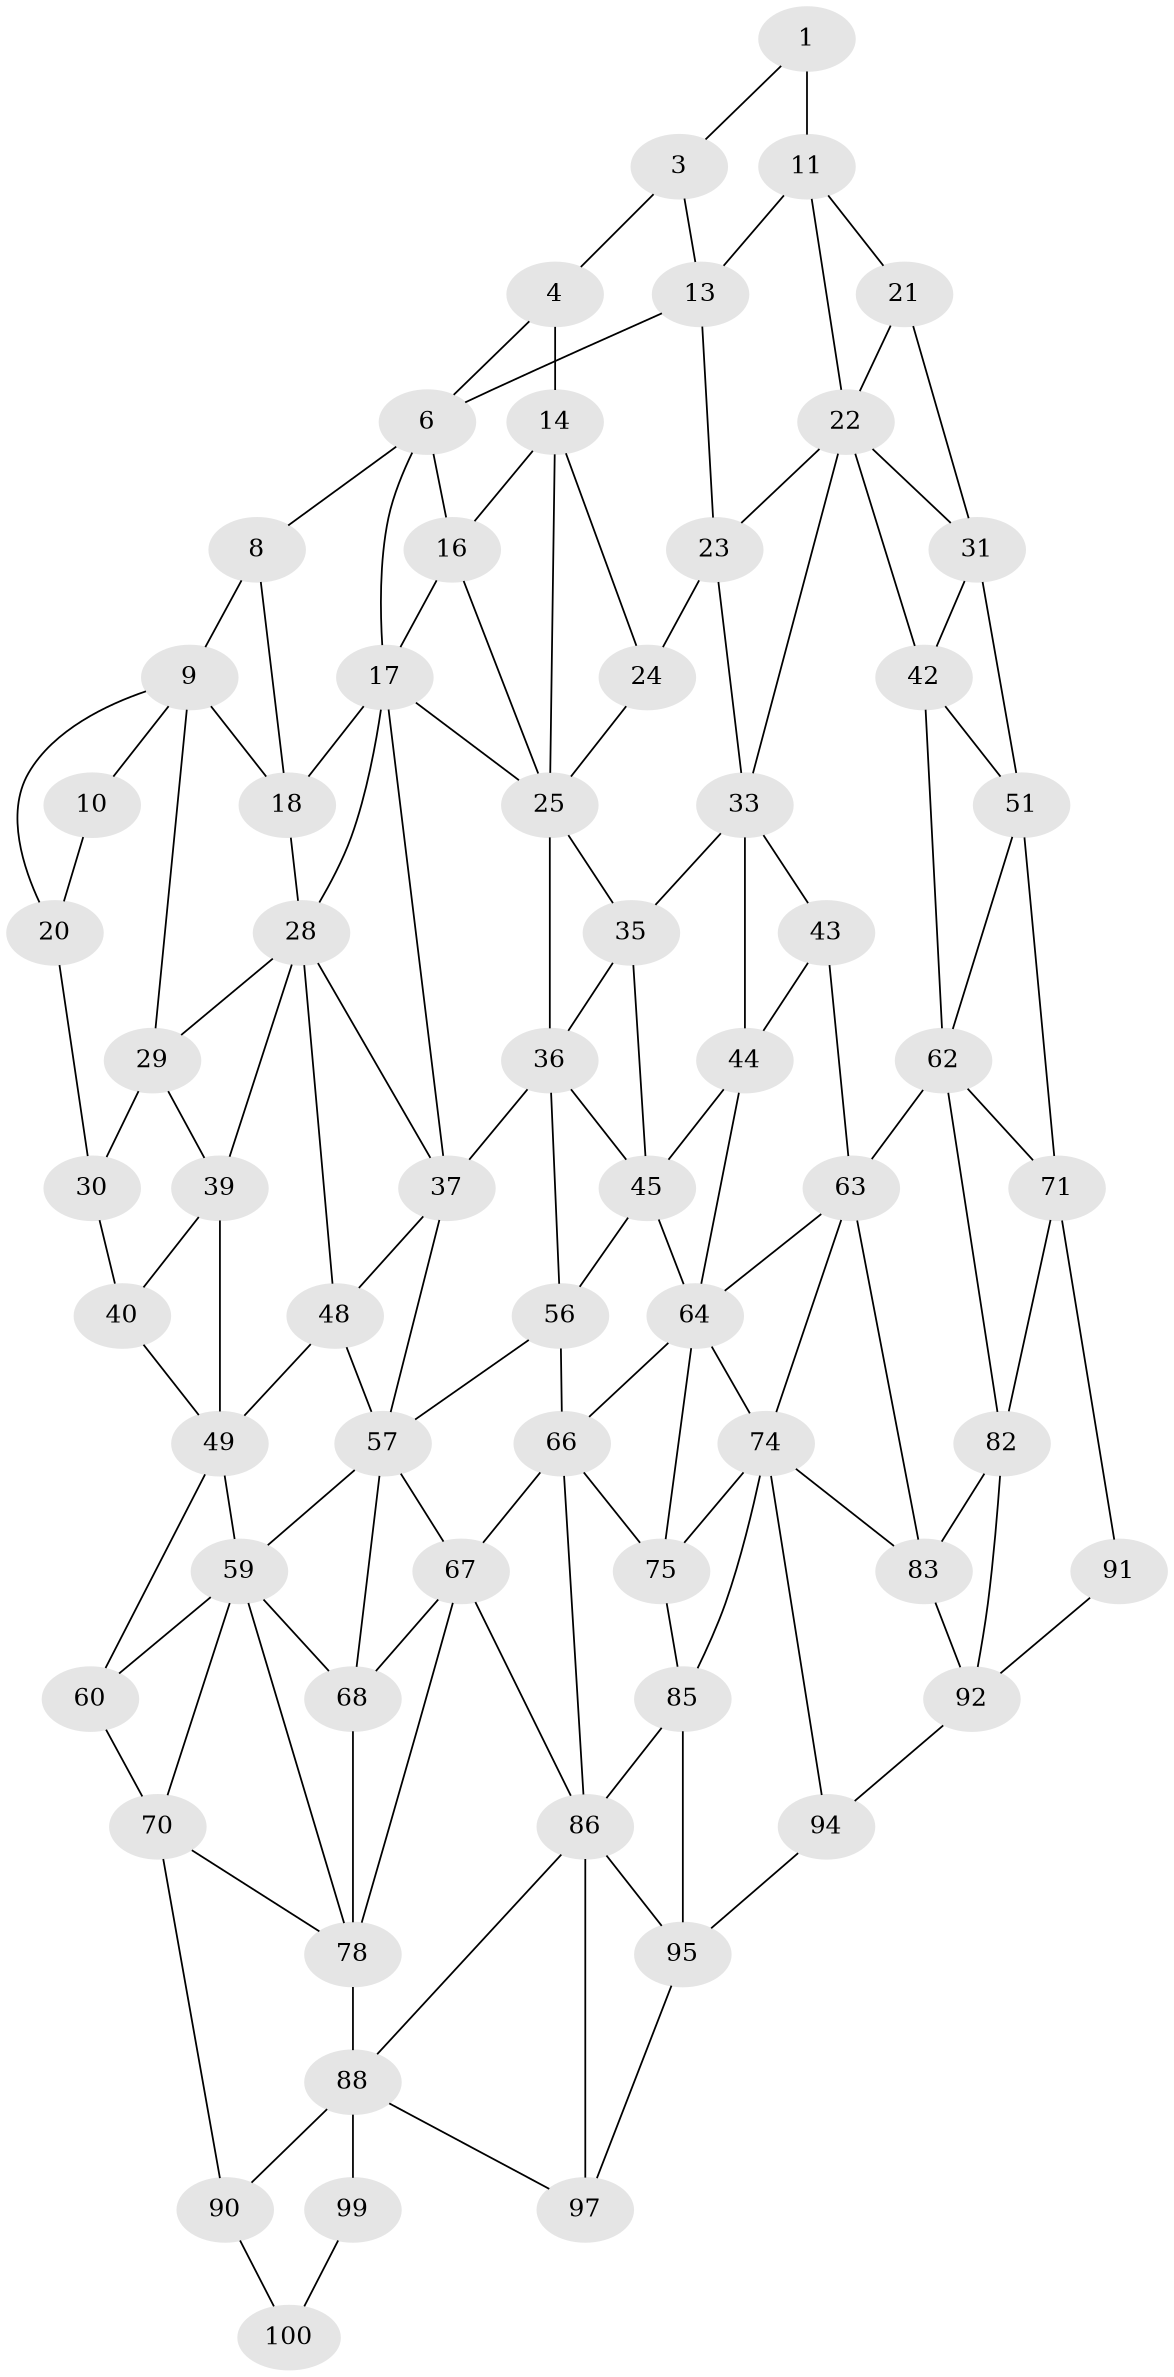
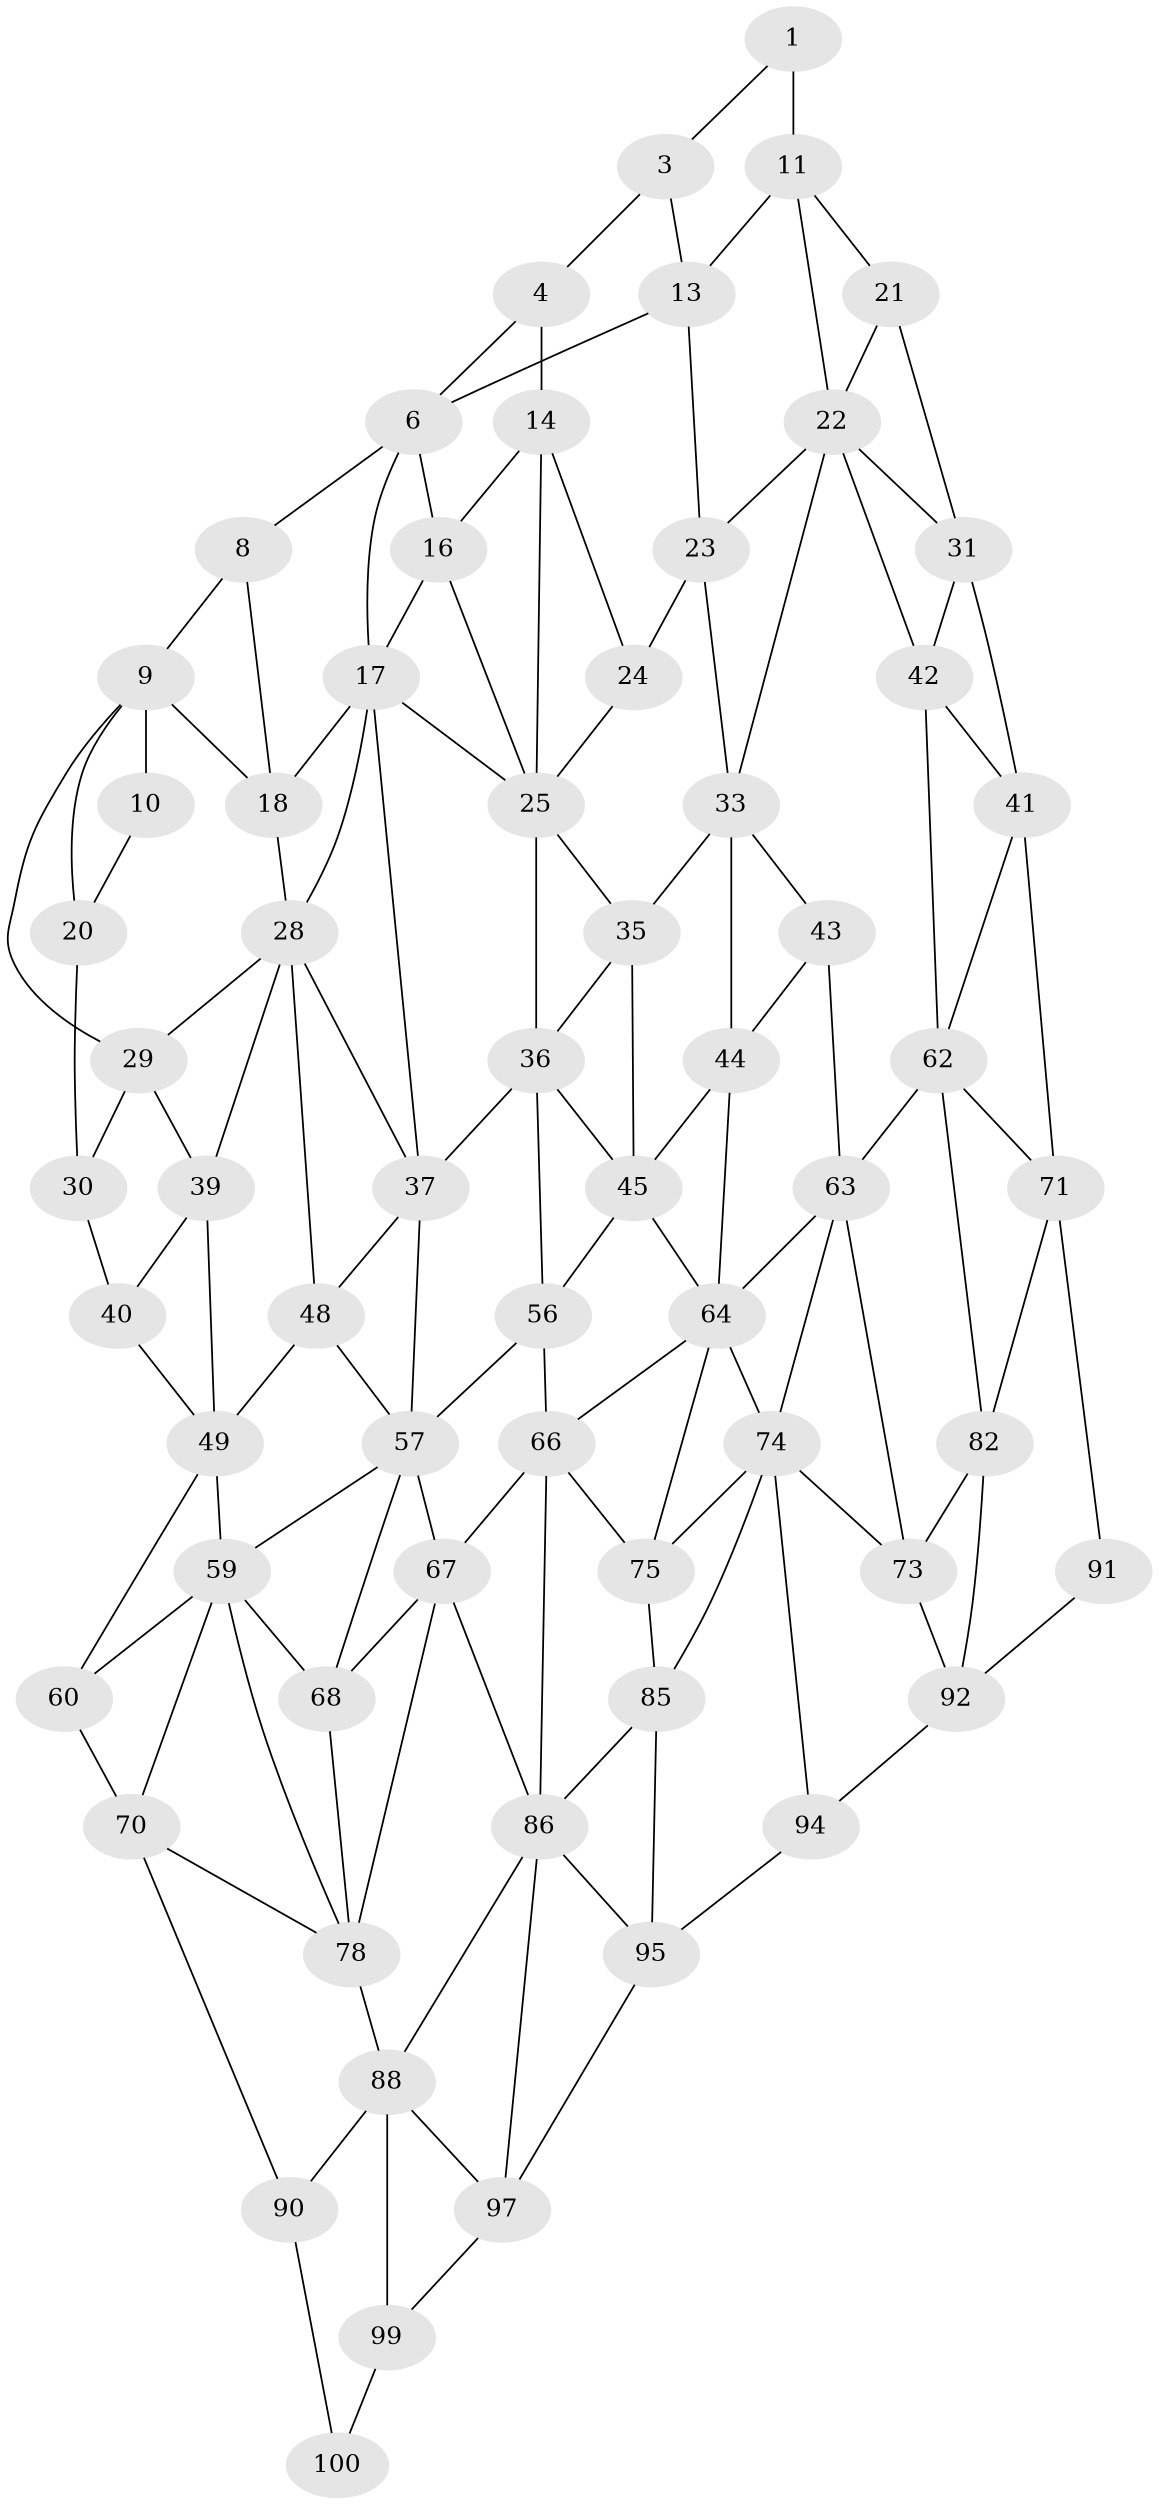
(1022, 805) -> (1022, 805)
(924, 1571) -> (909, 1571)
none -> (445, 2274)
